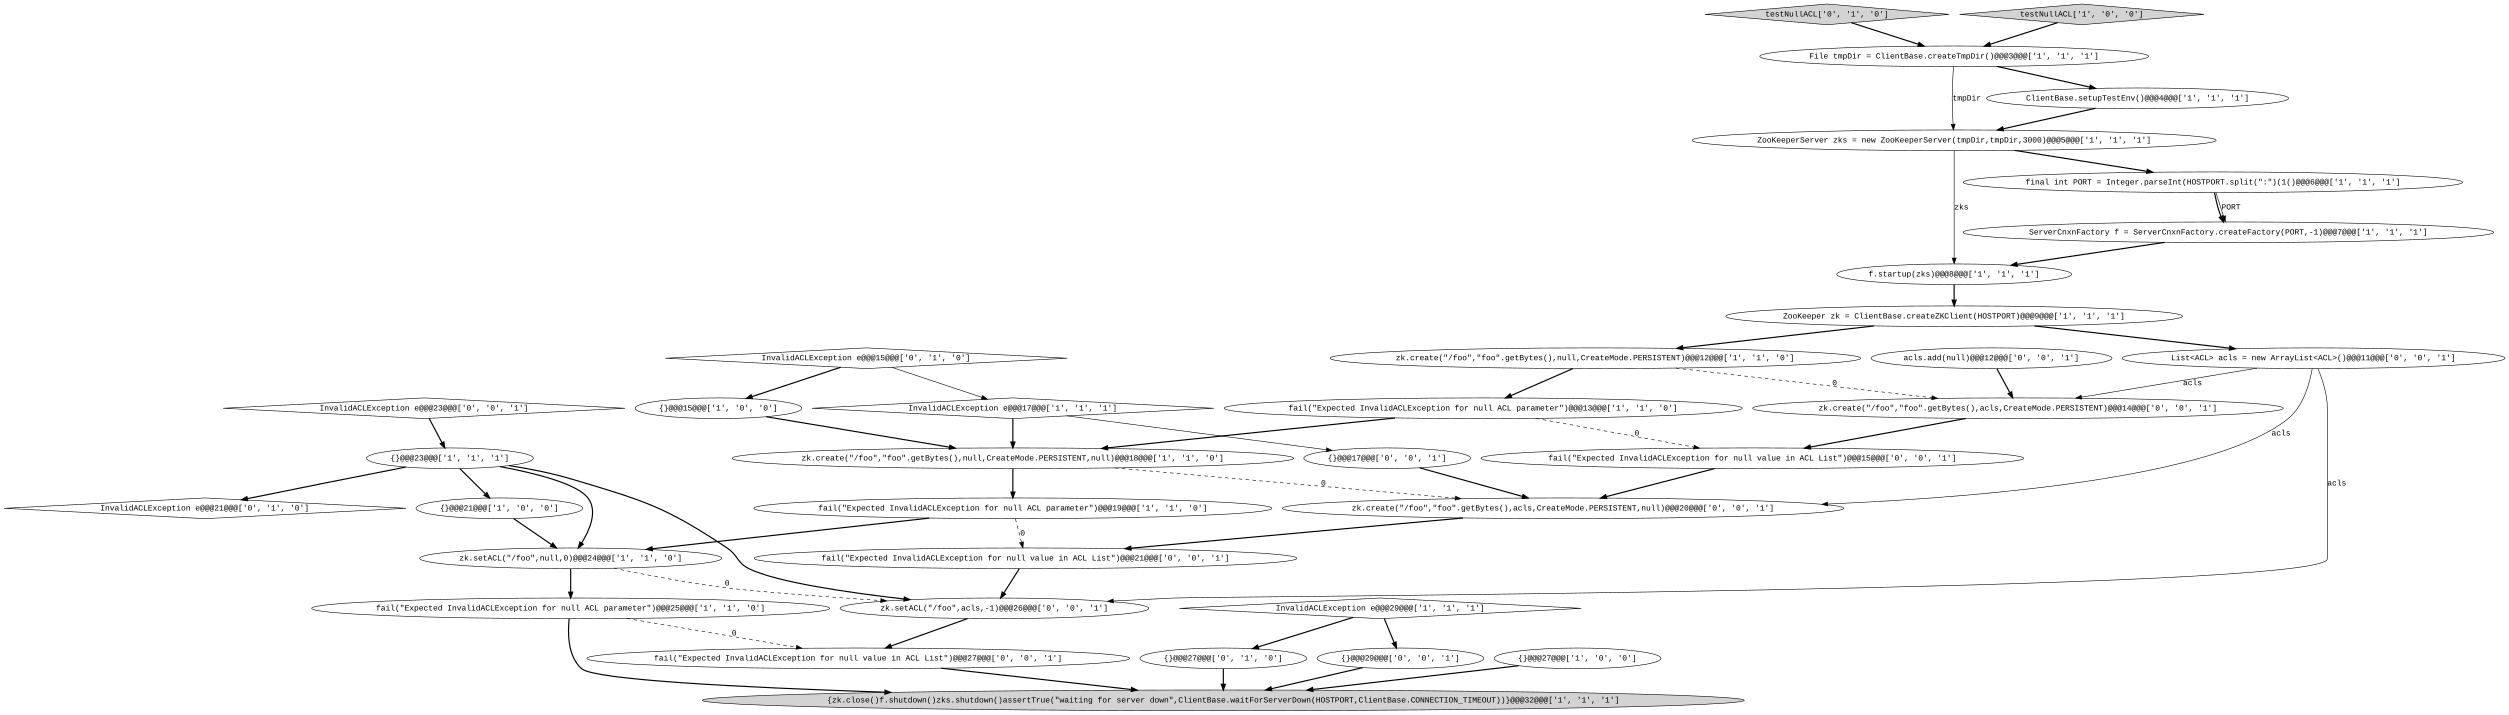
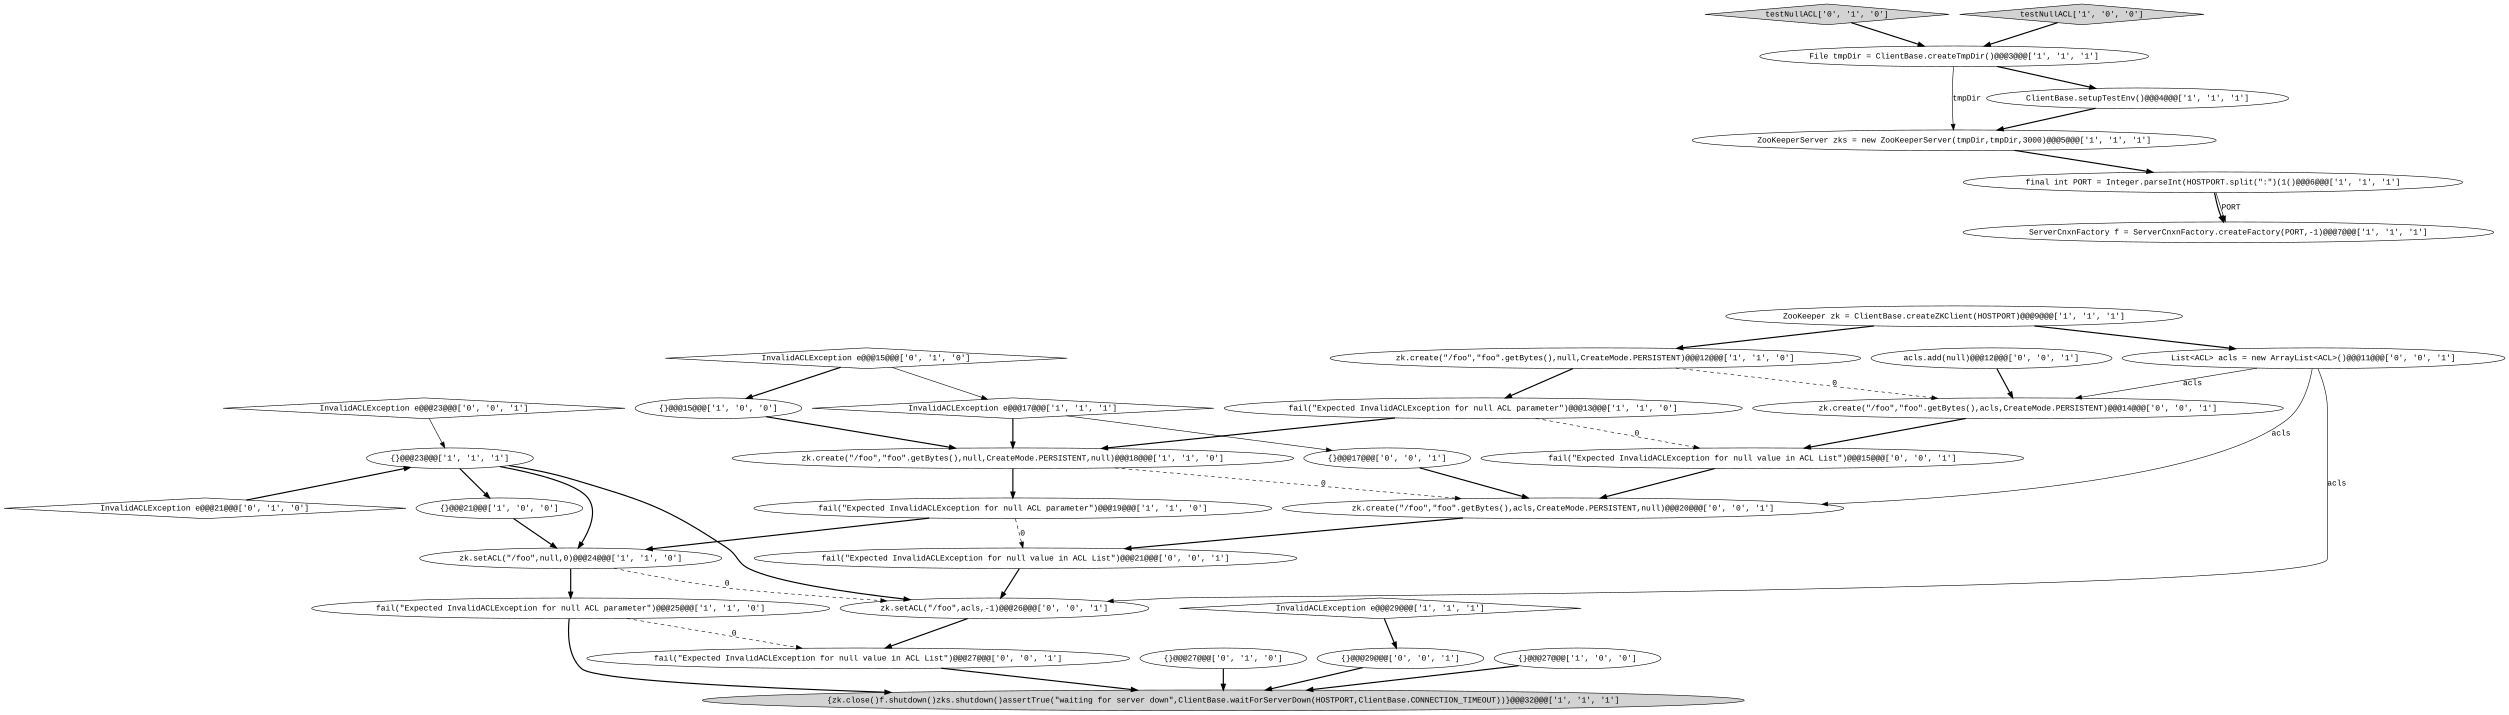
(1954, 274) -> none
(436, 431) -> (436, 431)
(327, 483) -> (325, 484)
(1306, 632) -> none
